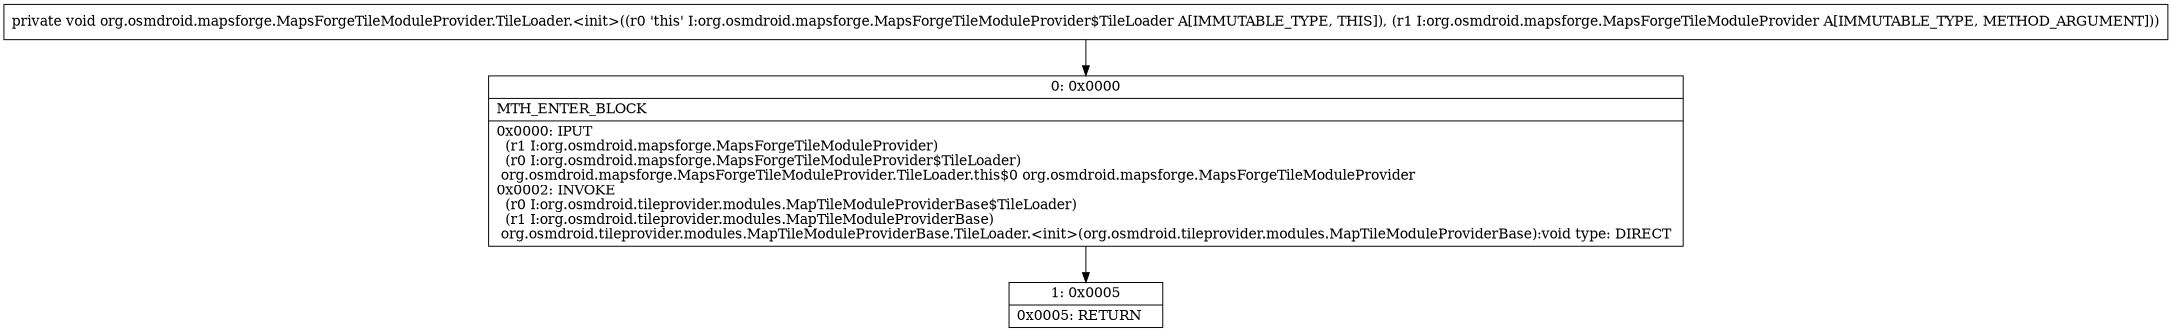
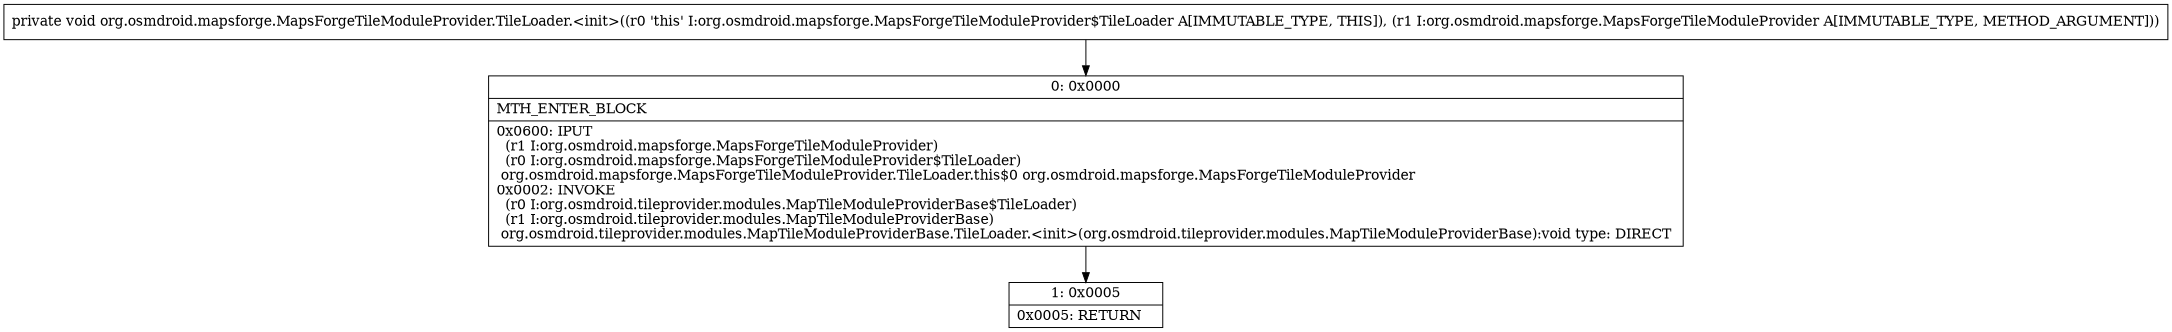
(549, 132) -> (549, 132)
